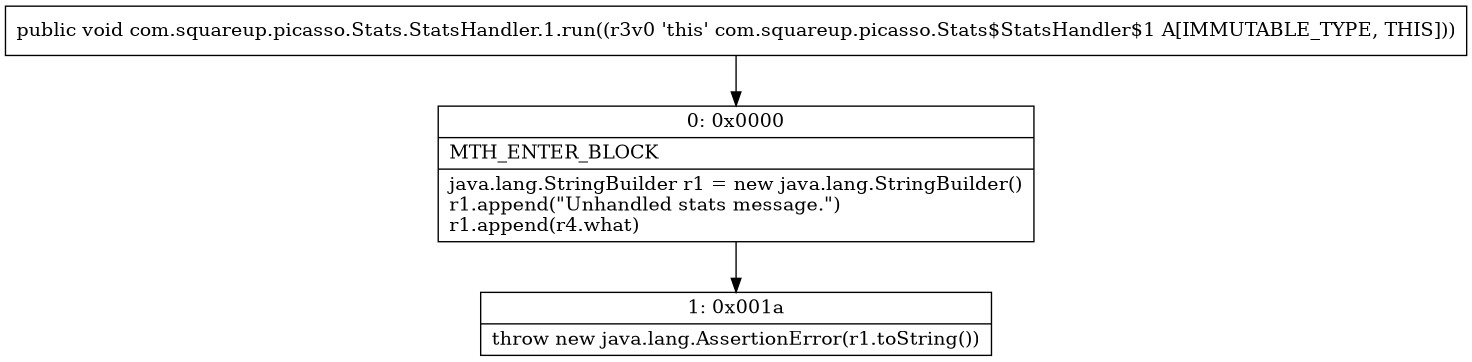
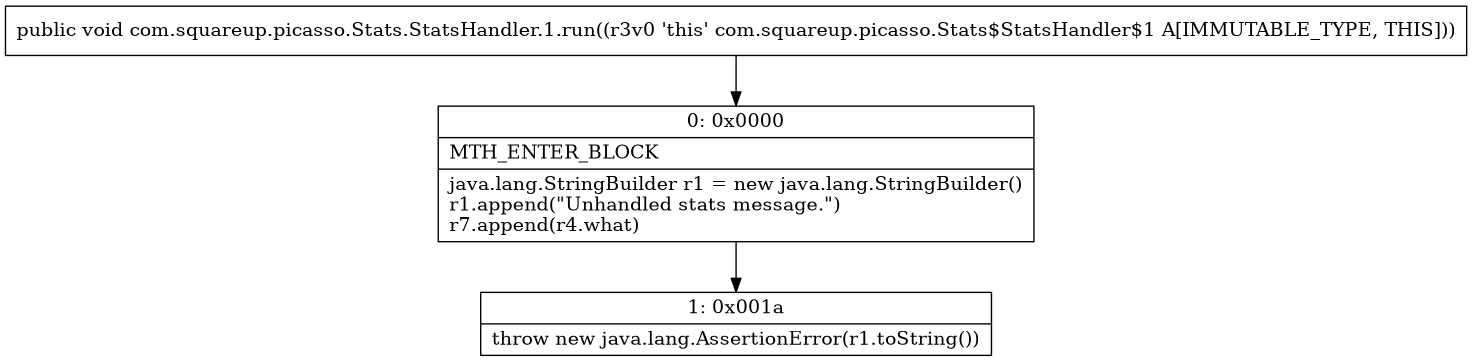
(544, 225) -> (544, 225)
